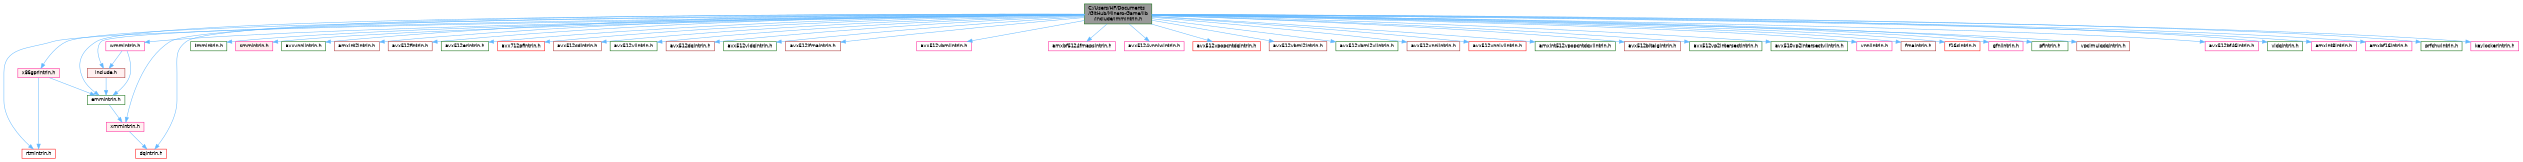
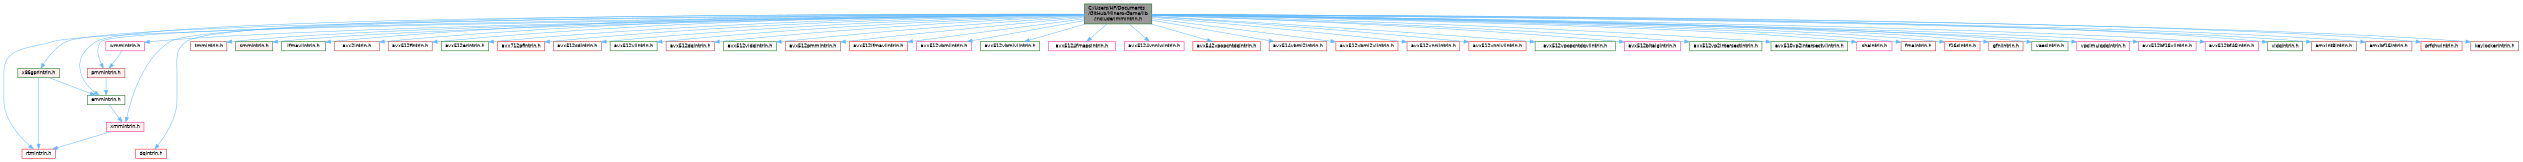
(209, 46) -> (209, 46)
(254, 46) -> (254, 46)
(304, 46) -> (304, 46)
(357, 46) -> (357, 46)
(813, 46) -> (813, 46)
none -> (879, 46)
none -> (1010, 46)
(1082, 46) -> (1082, 46)
(1227, 46) -> (1227, 46)
(1298, 46) -> (1298, 46)
(1367, 46) -> (1367, 46)
(1575, 46) -> (1575, 46)
(1652, 46) -> (1652, 46)
(1874, 46) -> (1874, 46)
(2006, 46) -> (2006, 46)
(2050, 46) -> (2050, 46)
(2103, 46) -> (2103, 46)
none -> (2167, 46)
(2334, 46) -> (2334, 46)
(2389, 46) -> (2389, 46)
(2442, 46) -> (2442, 46)
(2495, 46) -> (2495, 46)
(39, 73) -> (39, 73)
(106, 73) -> (106, 73)
(130, 74) -> none
(136, 139) -> (84, 140)
